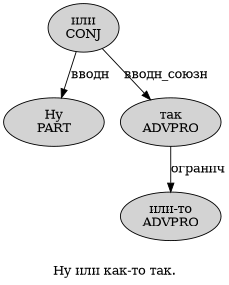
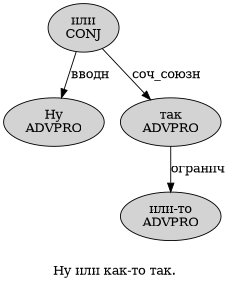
(166, 75) -> (166, 75)
(54, 122) -> (54, 122)
